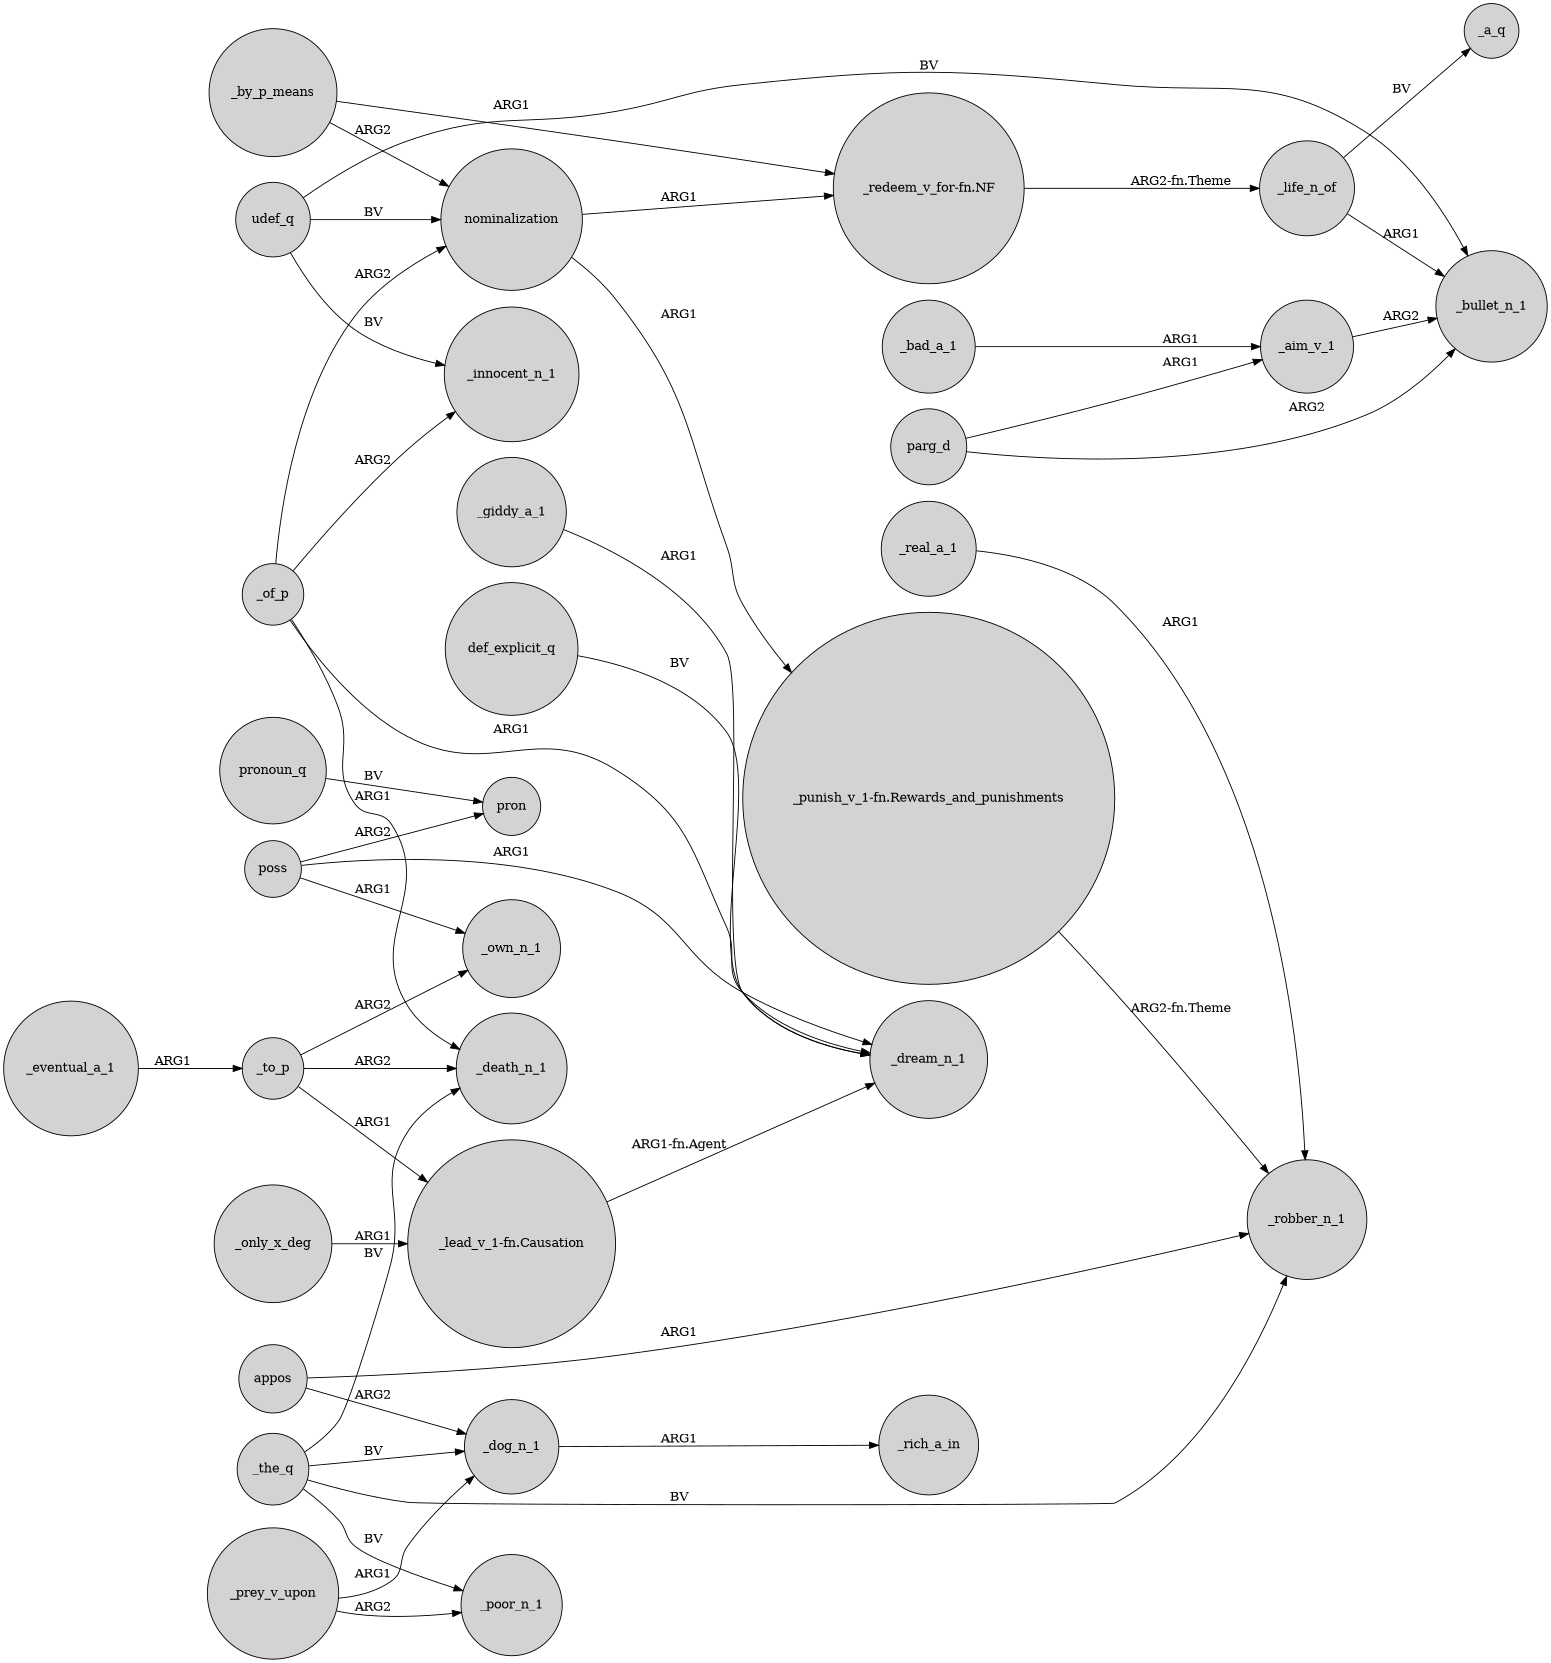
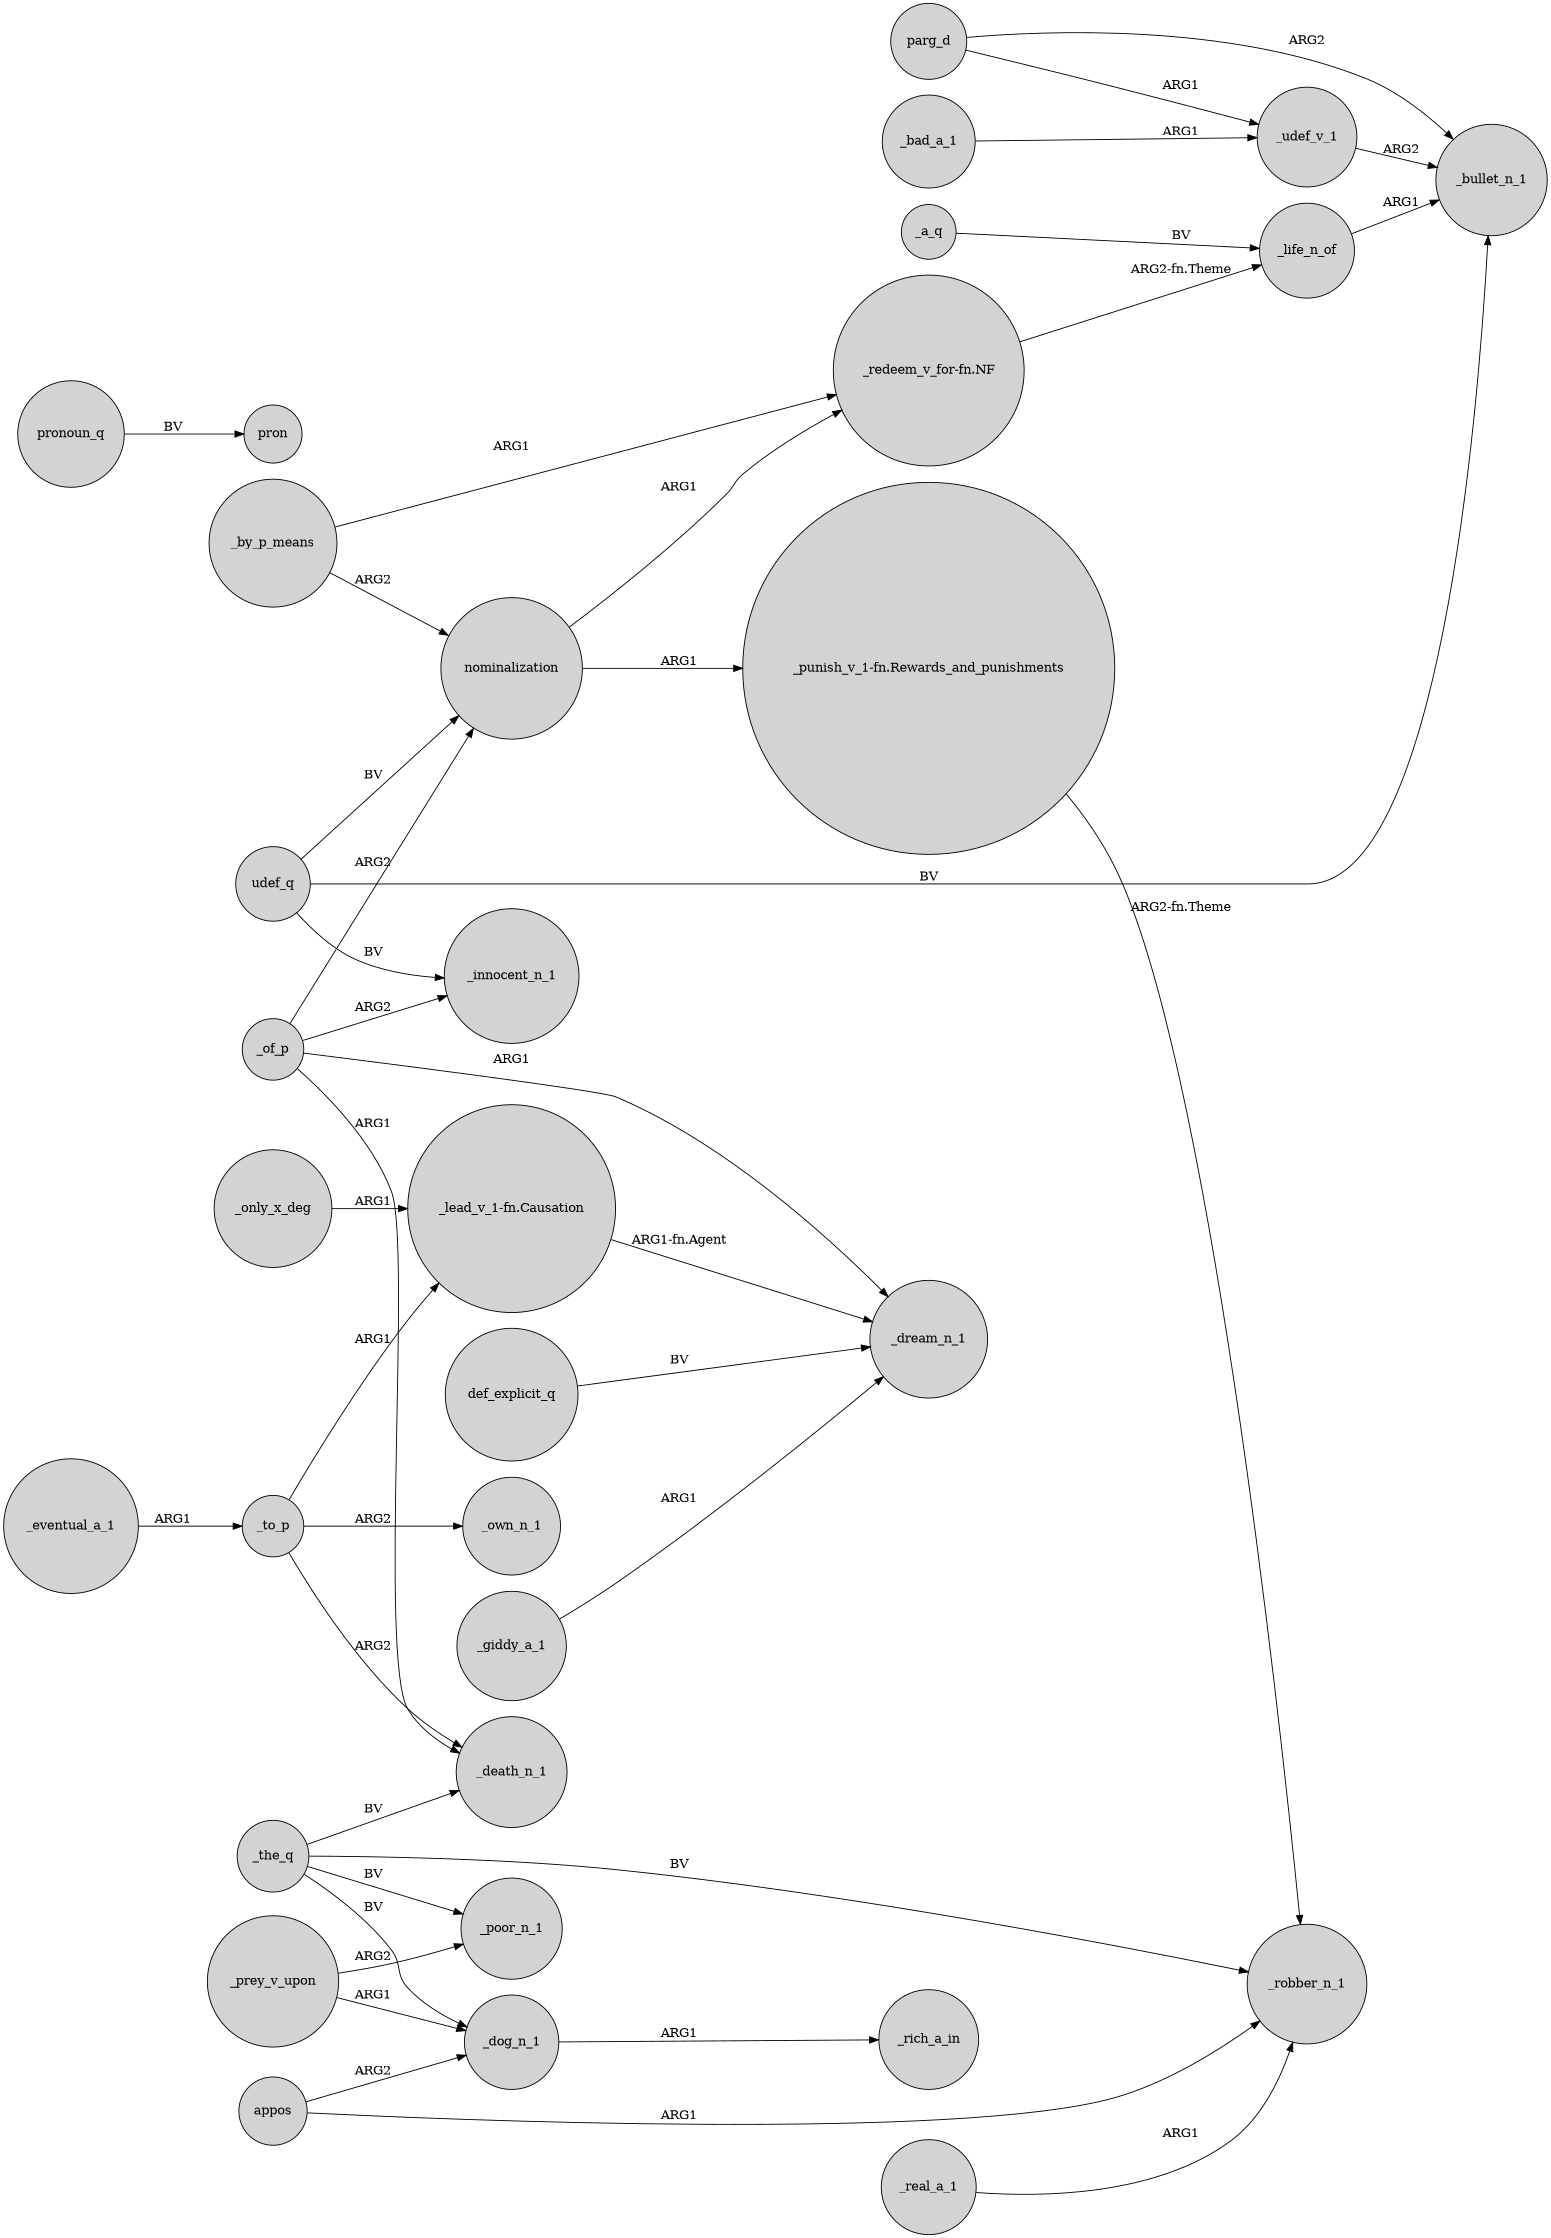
(1404, 106) -> (1103, 241)
(1307, 347) -> (1307, 137)
(273, 869) -> none
